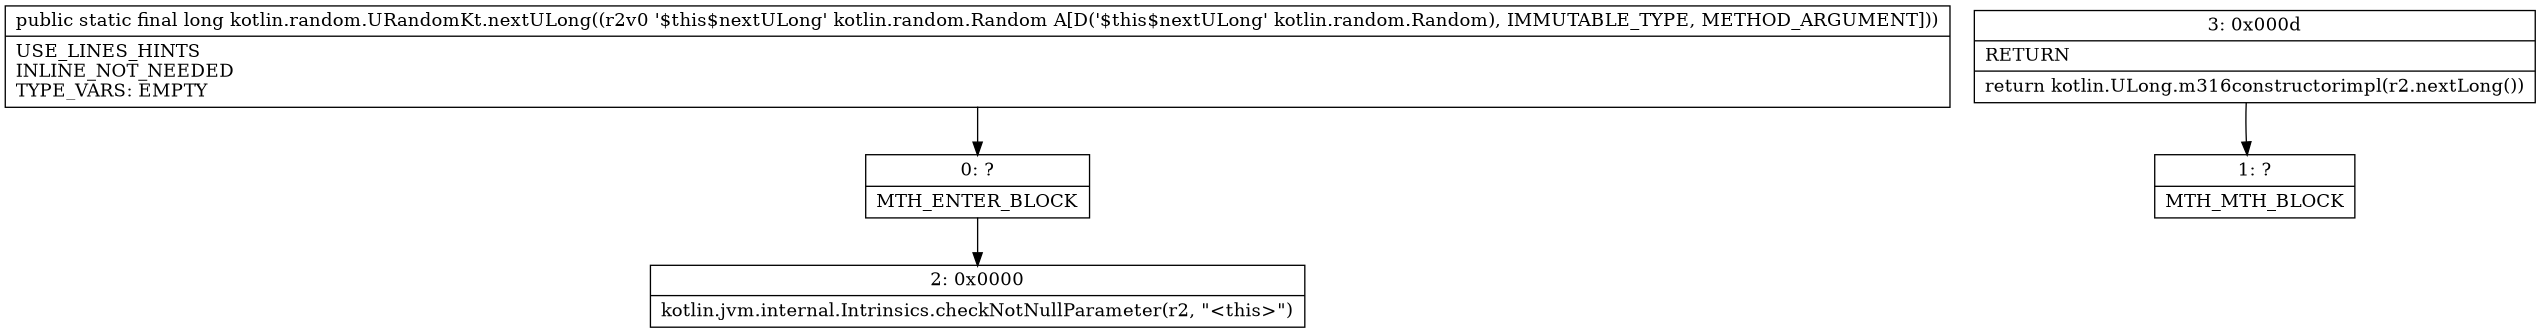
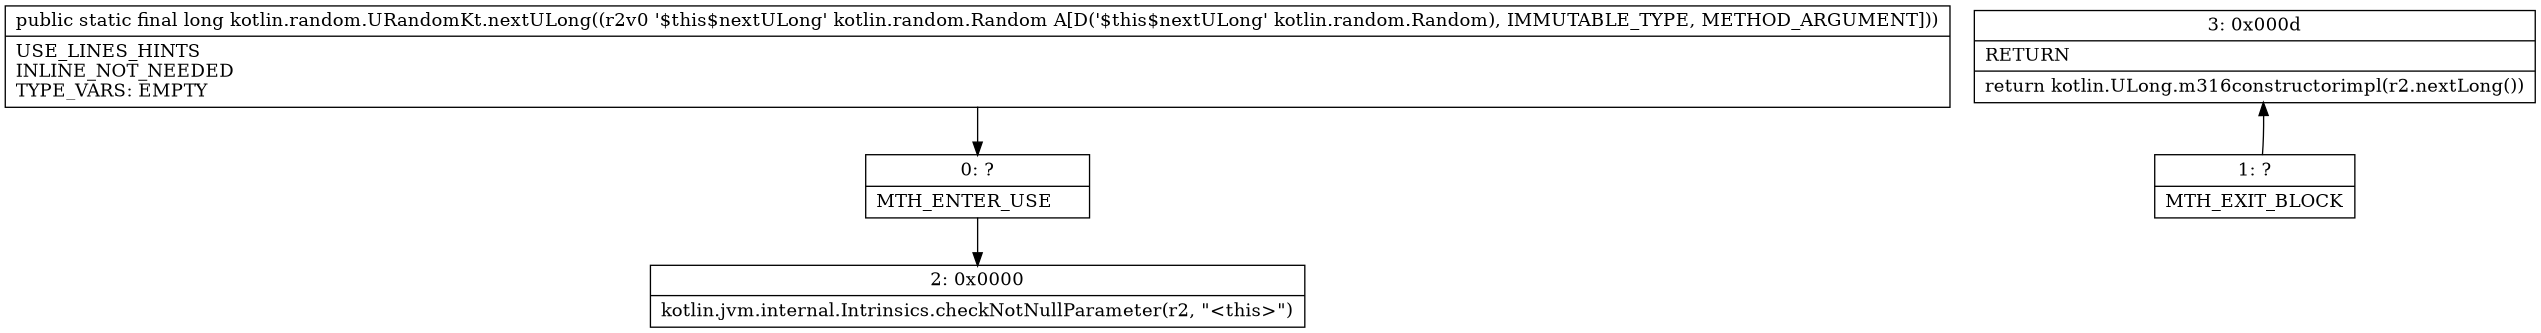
(2246, 122) -> (2263, 135)
(978, 201) -> (964, 201)
(2255, 201) -> (2255, 201)
